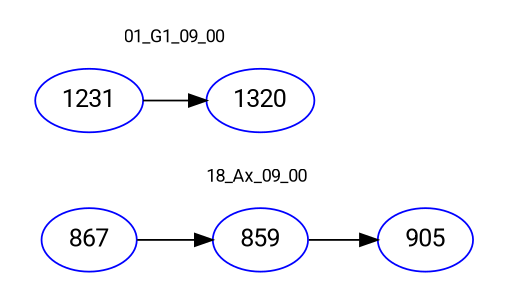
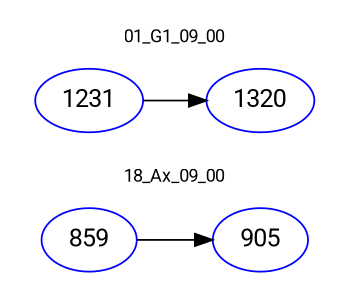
(89, 240) -> none
